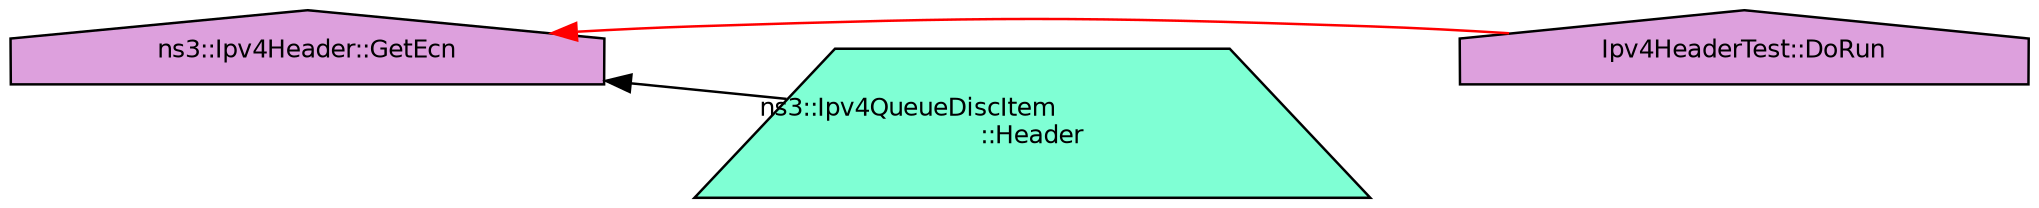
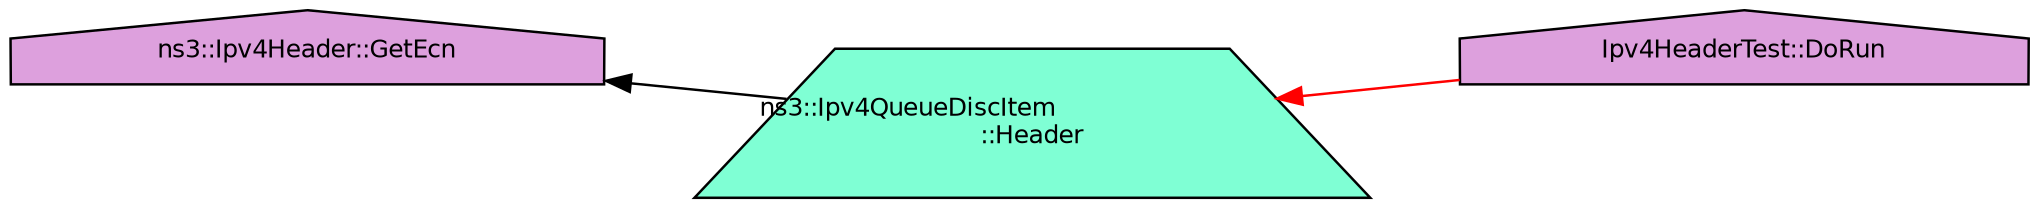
(1043, 19) -> (1381, 88)
